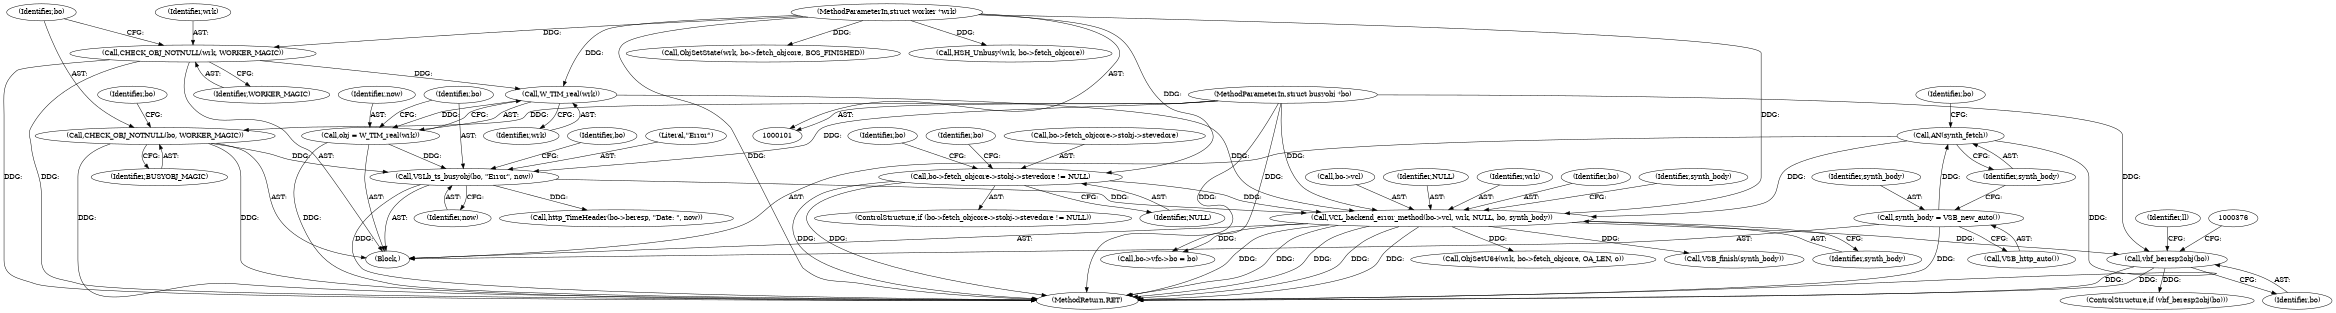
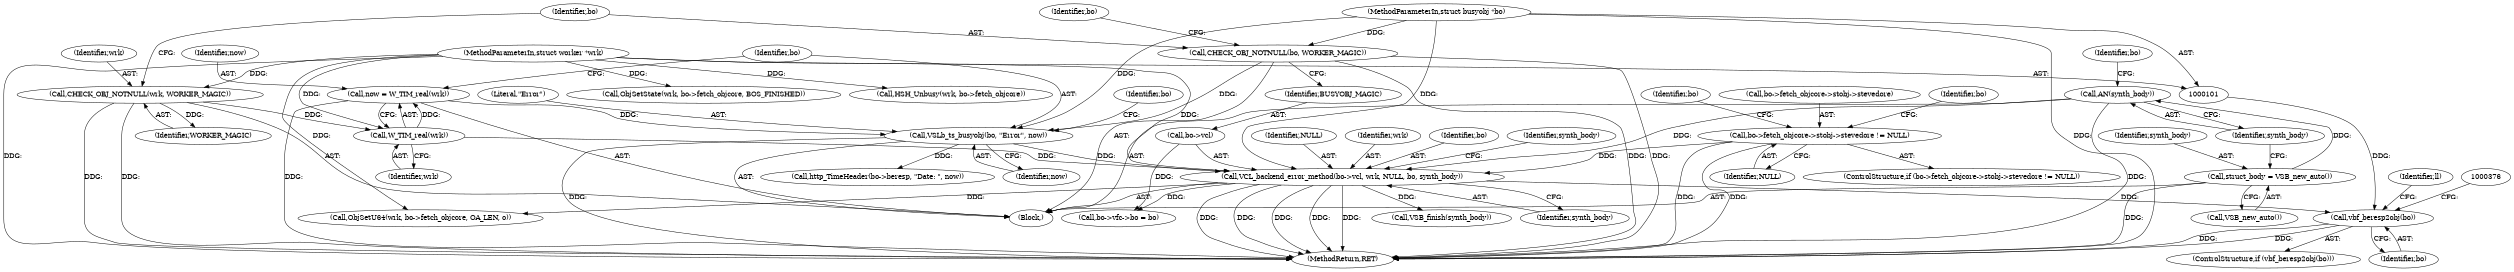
(246, 74) -> (196, 115)
(1148, 85) -> (286, 101)
(1813, 101) -> (2333, 116)
(371, 136) -> (398, 95)
(1951, 136) -> (2118, 95)
(163, 159) -> (1262, 115)
(1257, 196) -> (1153, 173)
(1939, 218) -> (2270, 177)
(2022, 260) -> (2244, 218)
(2173, 280) -> (2334, 239)
